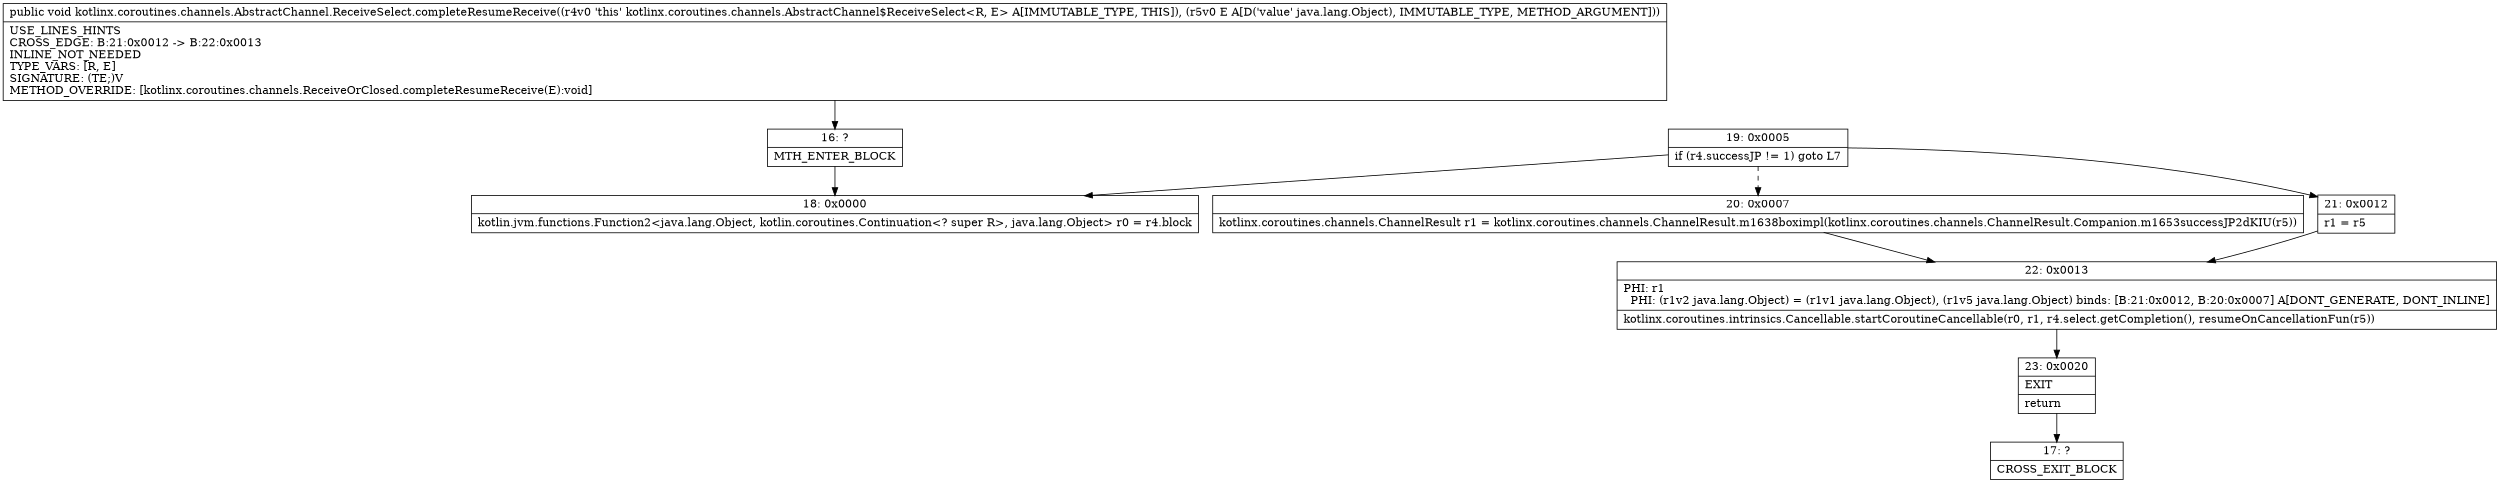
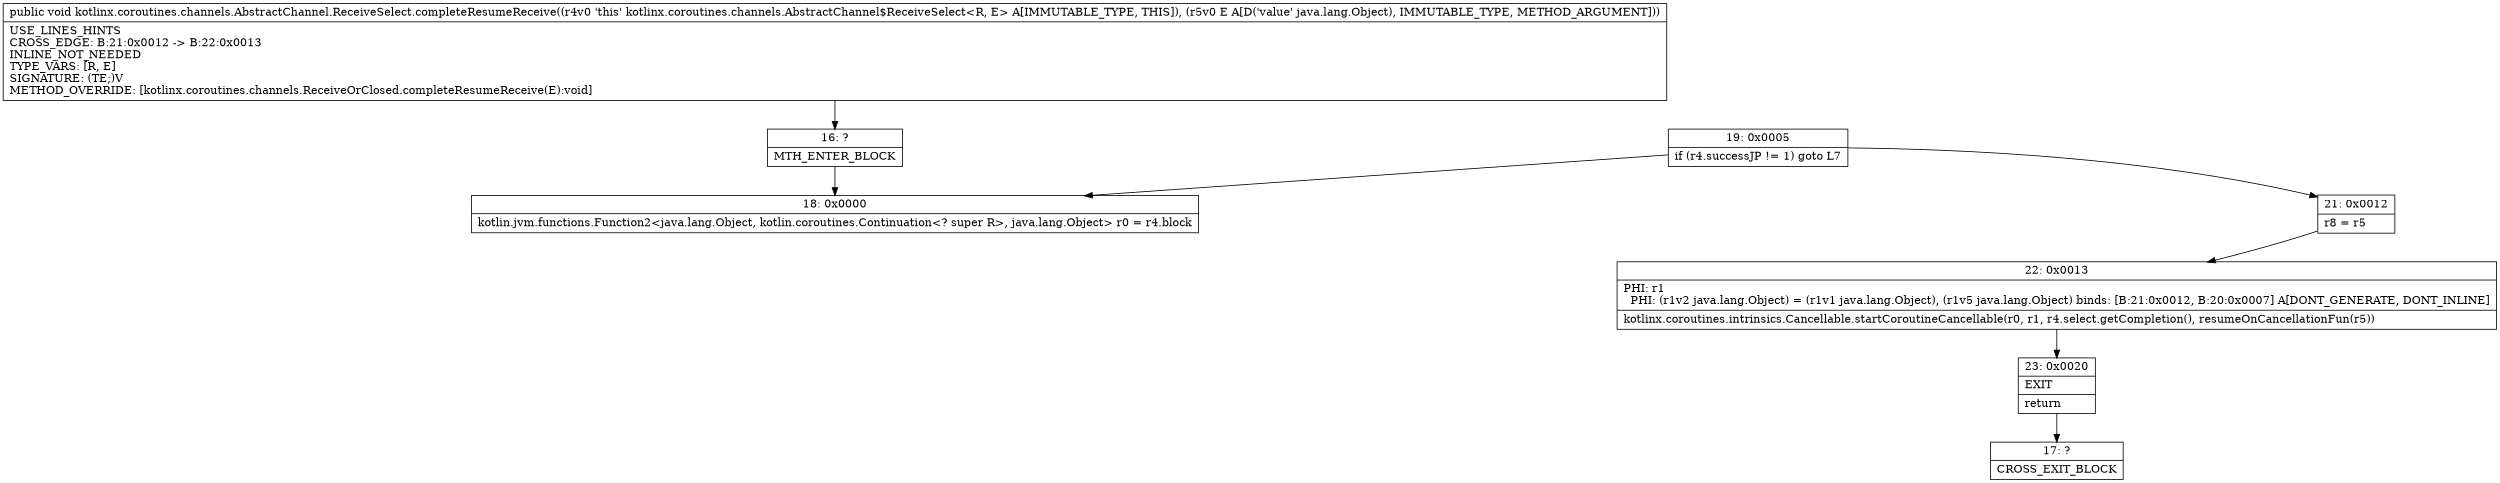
(1758, 214) -> none
(2345, 223) -> (2345, 223)
